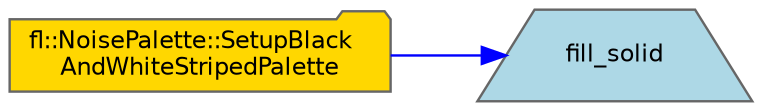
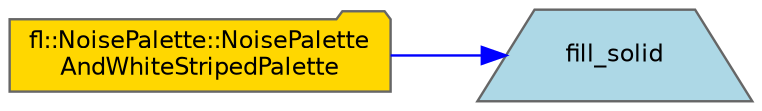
(200, 55) -> (200, 55)
